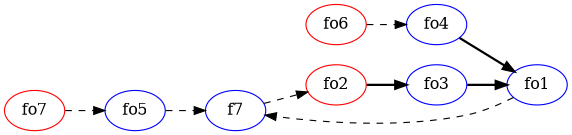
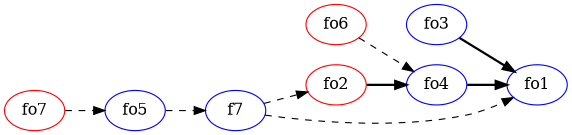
(381, 85) -> (381, 85)
(397, 123) -> (385, 123)
